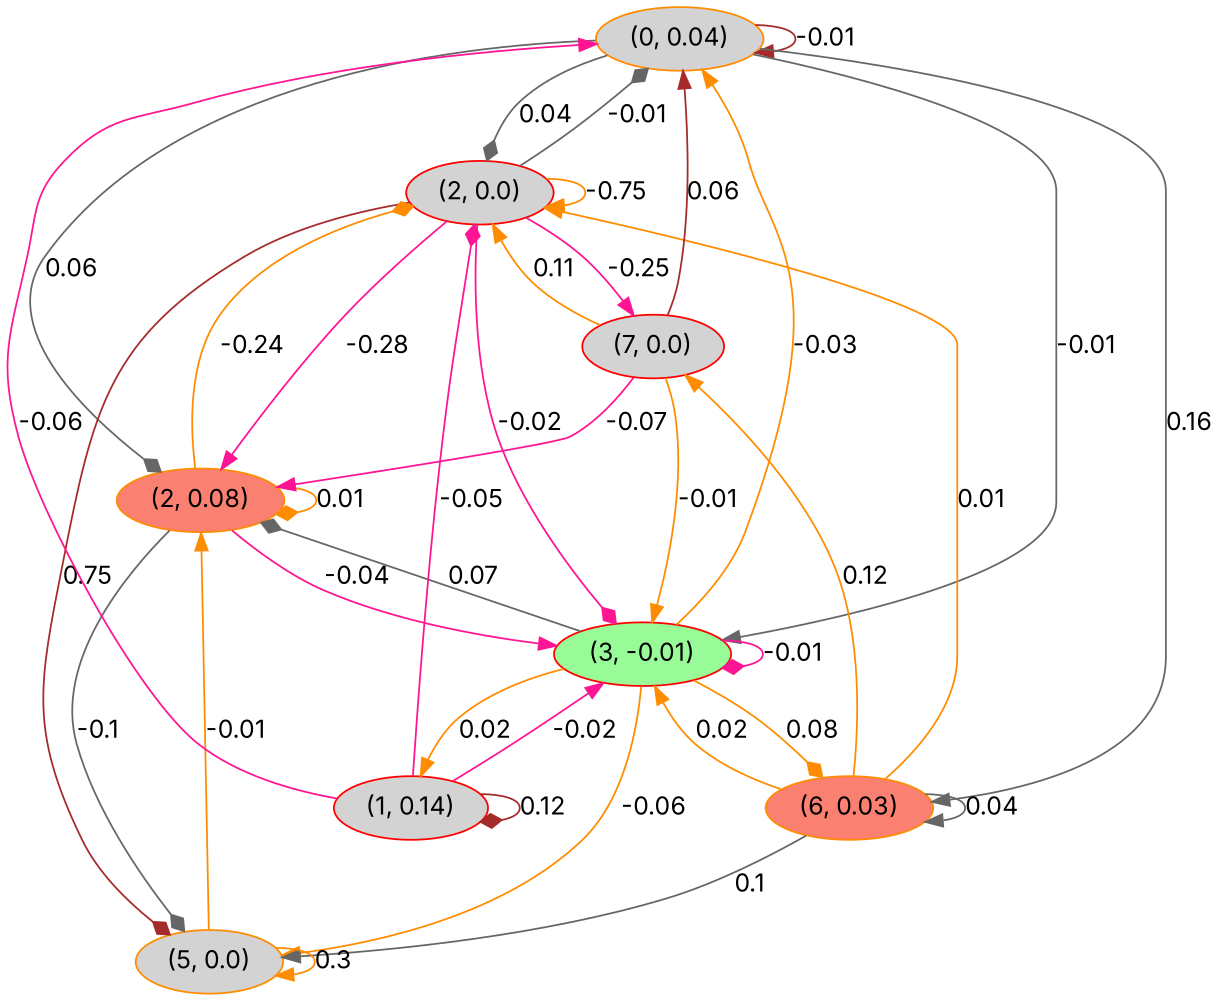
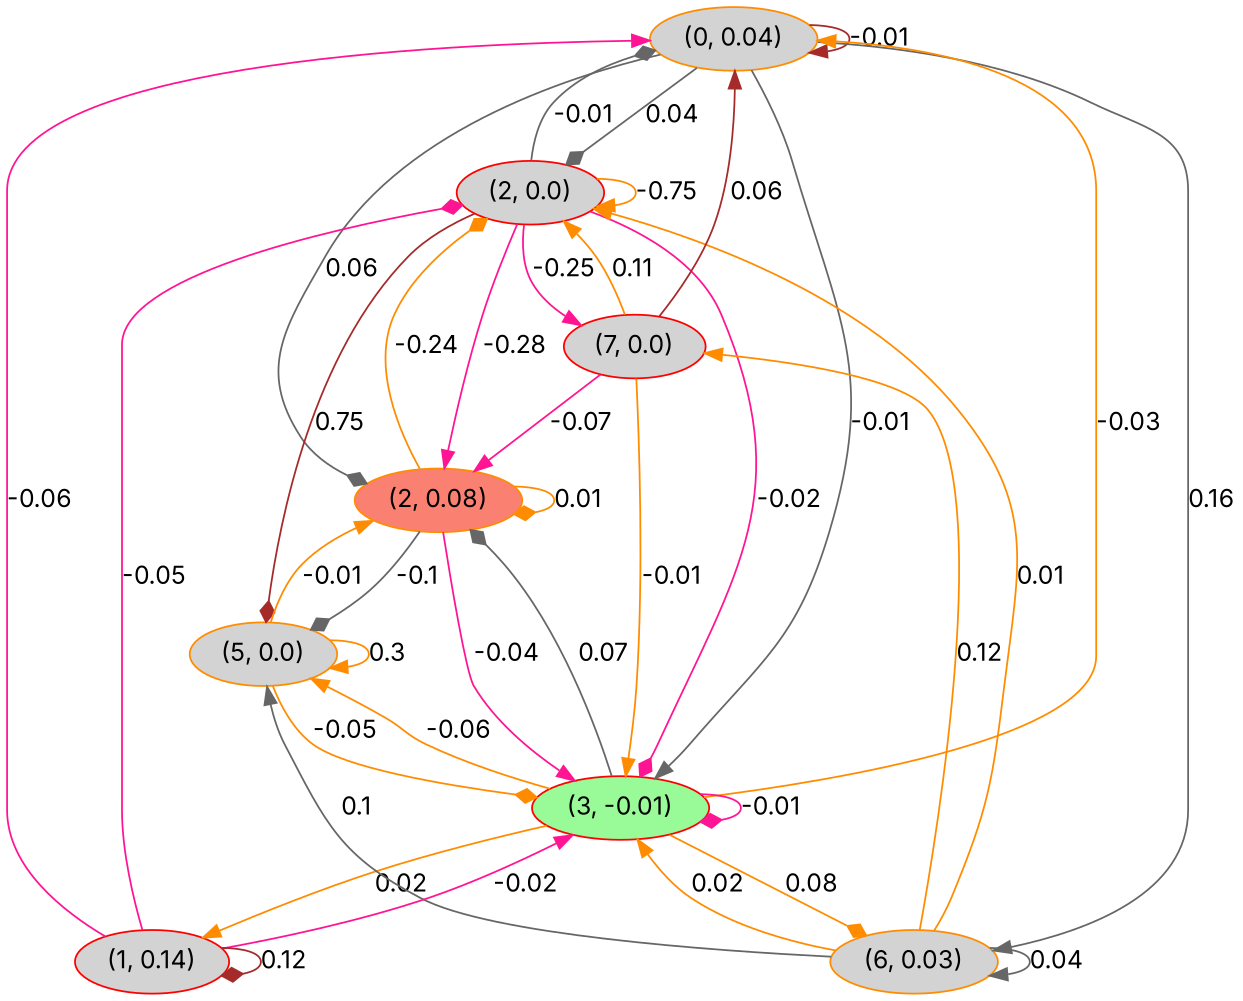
none -> (377, 769)
(849, 808) -> (914, 962)
